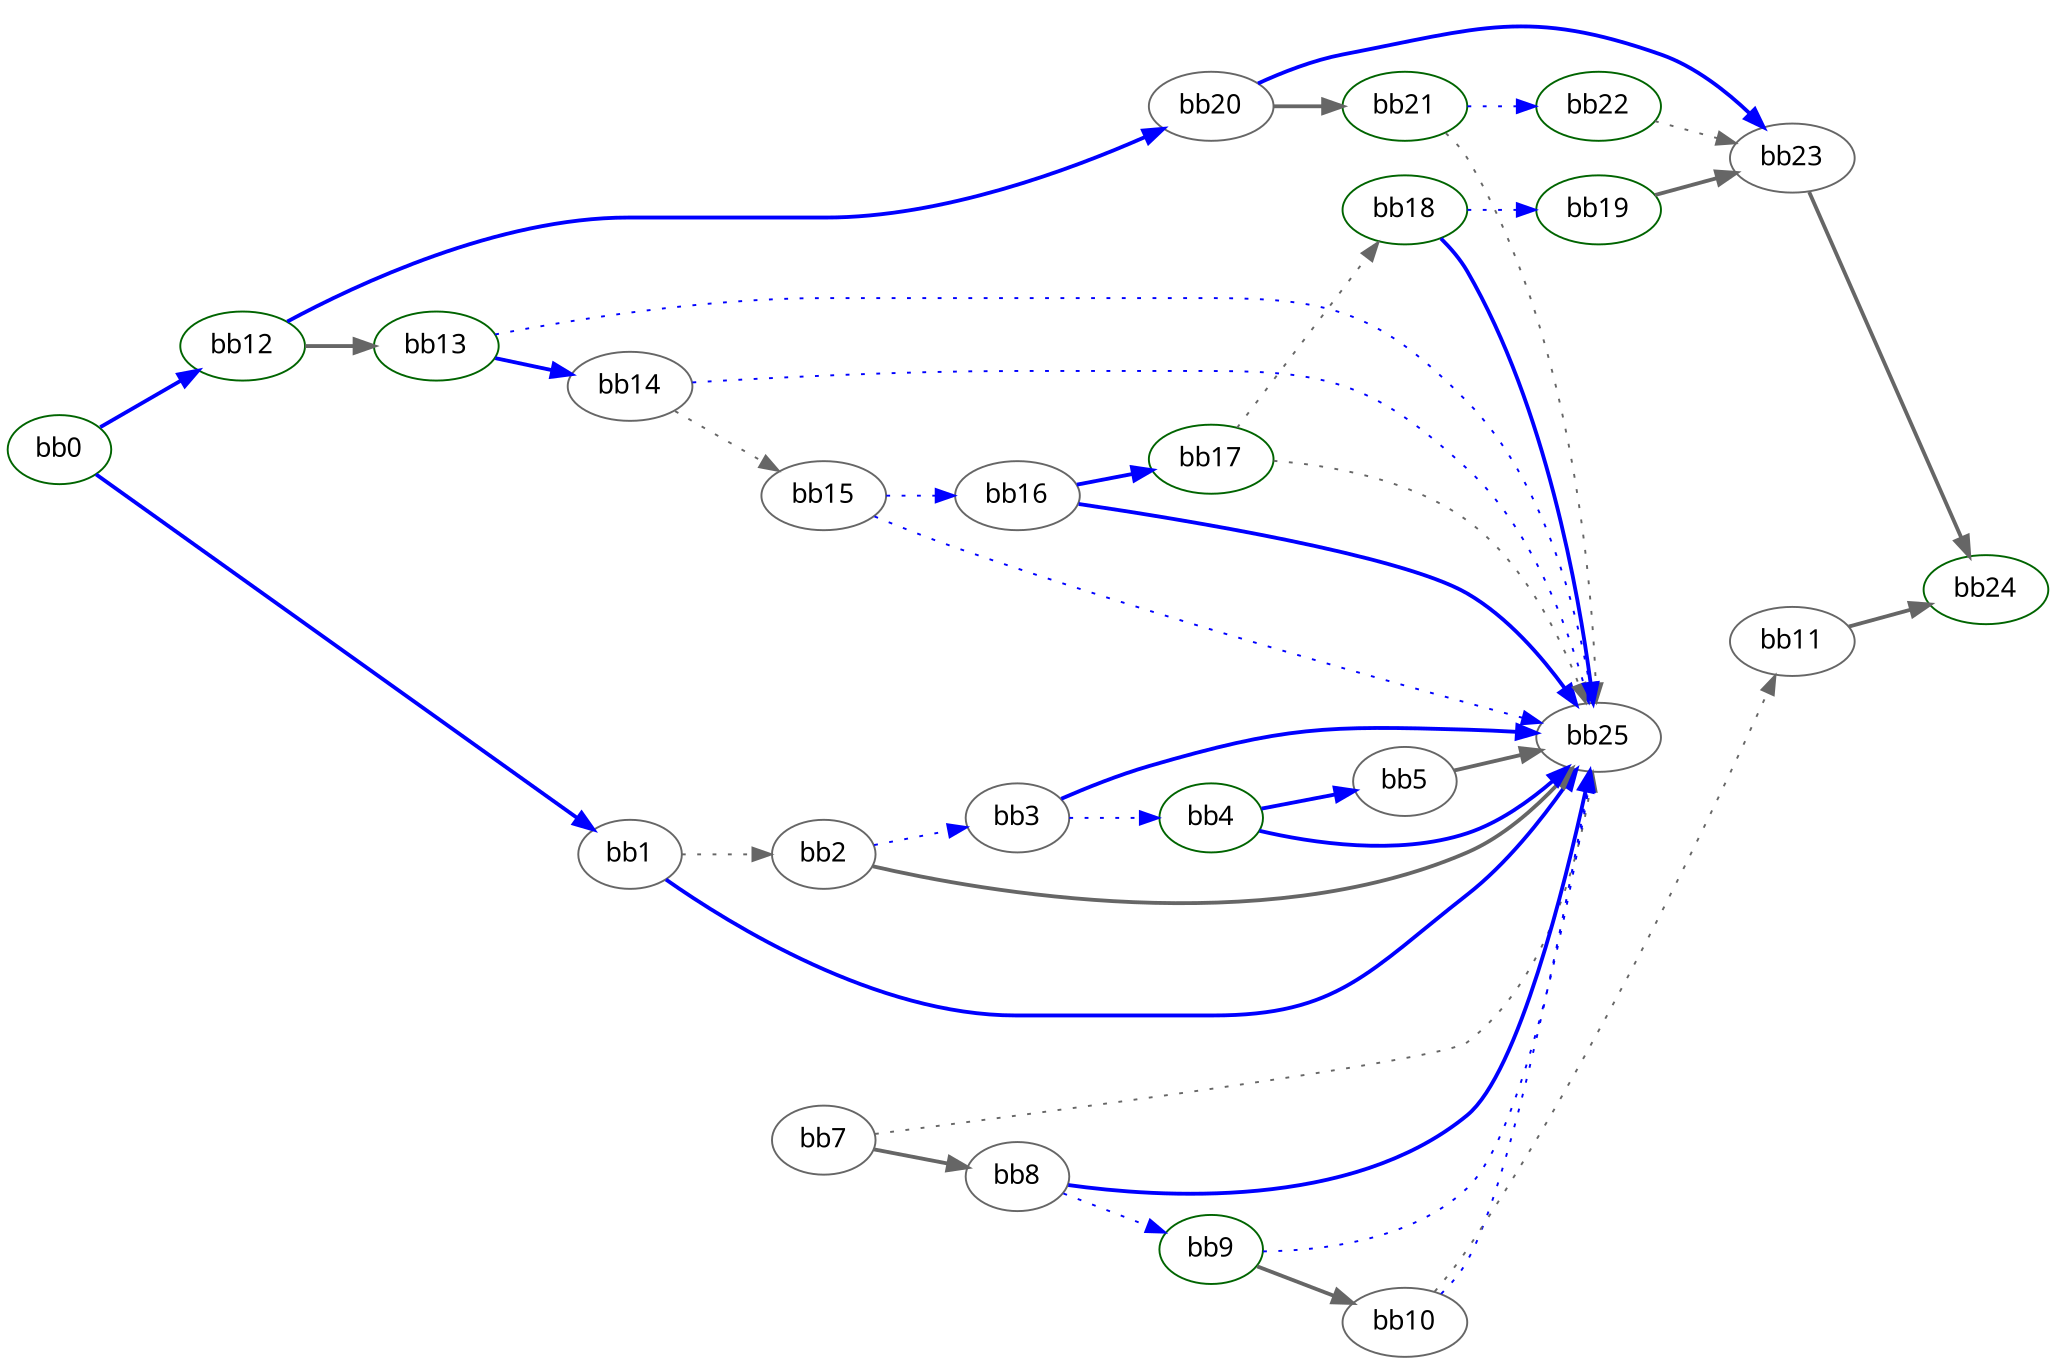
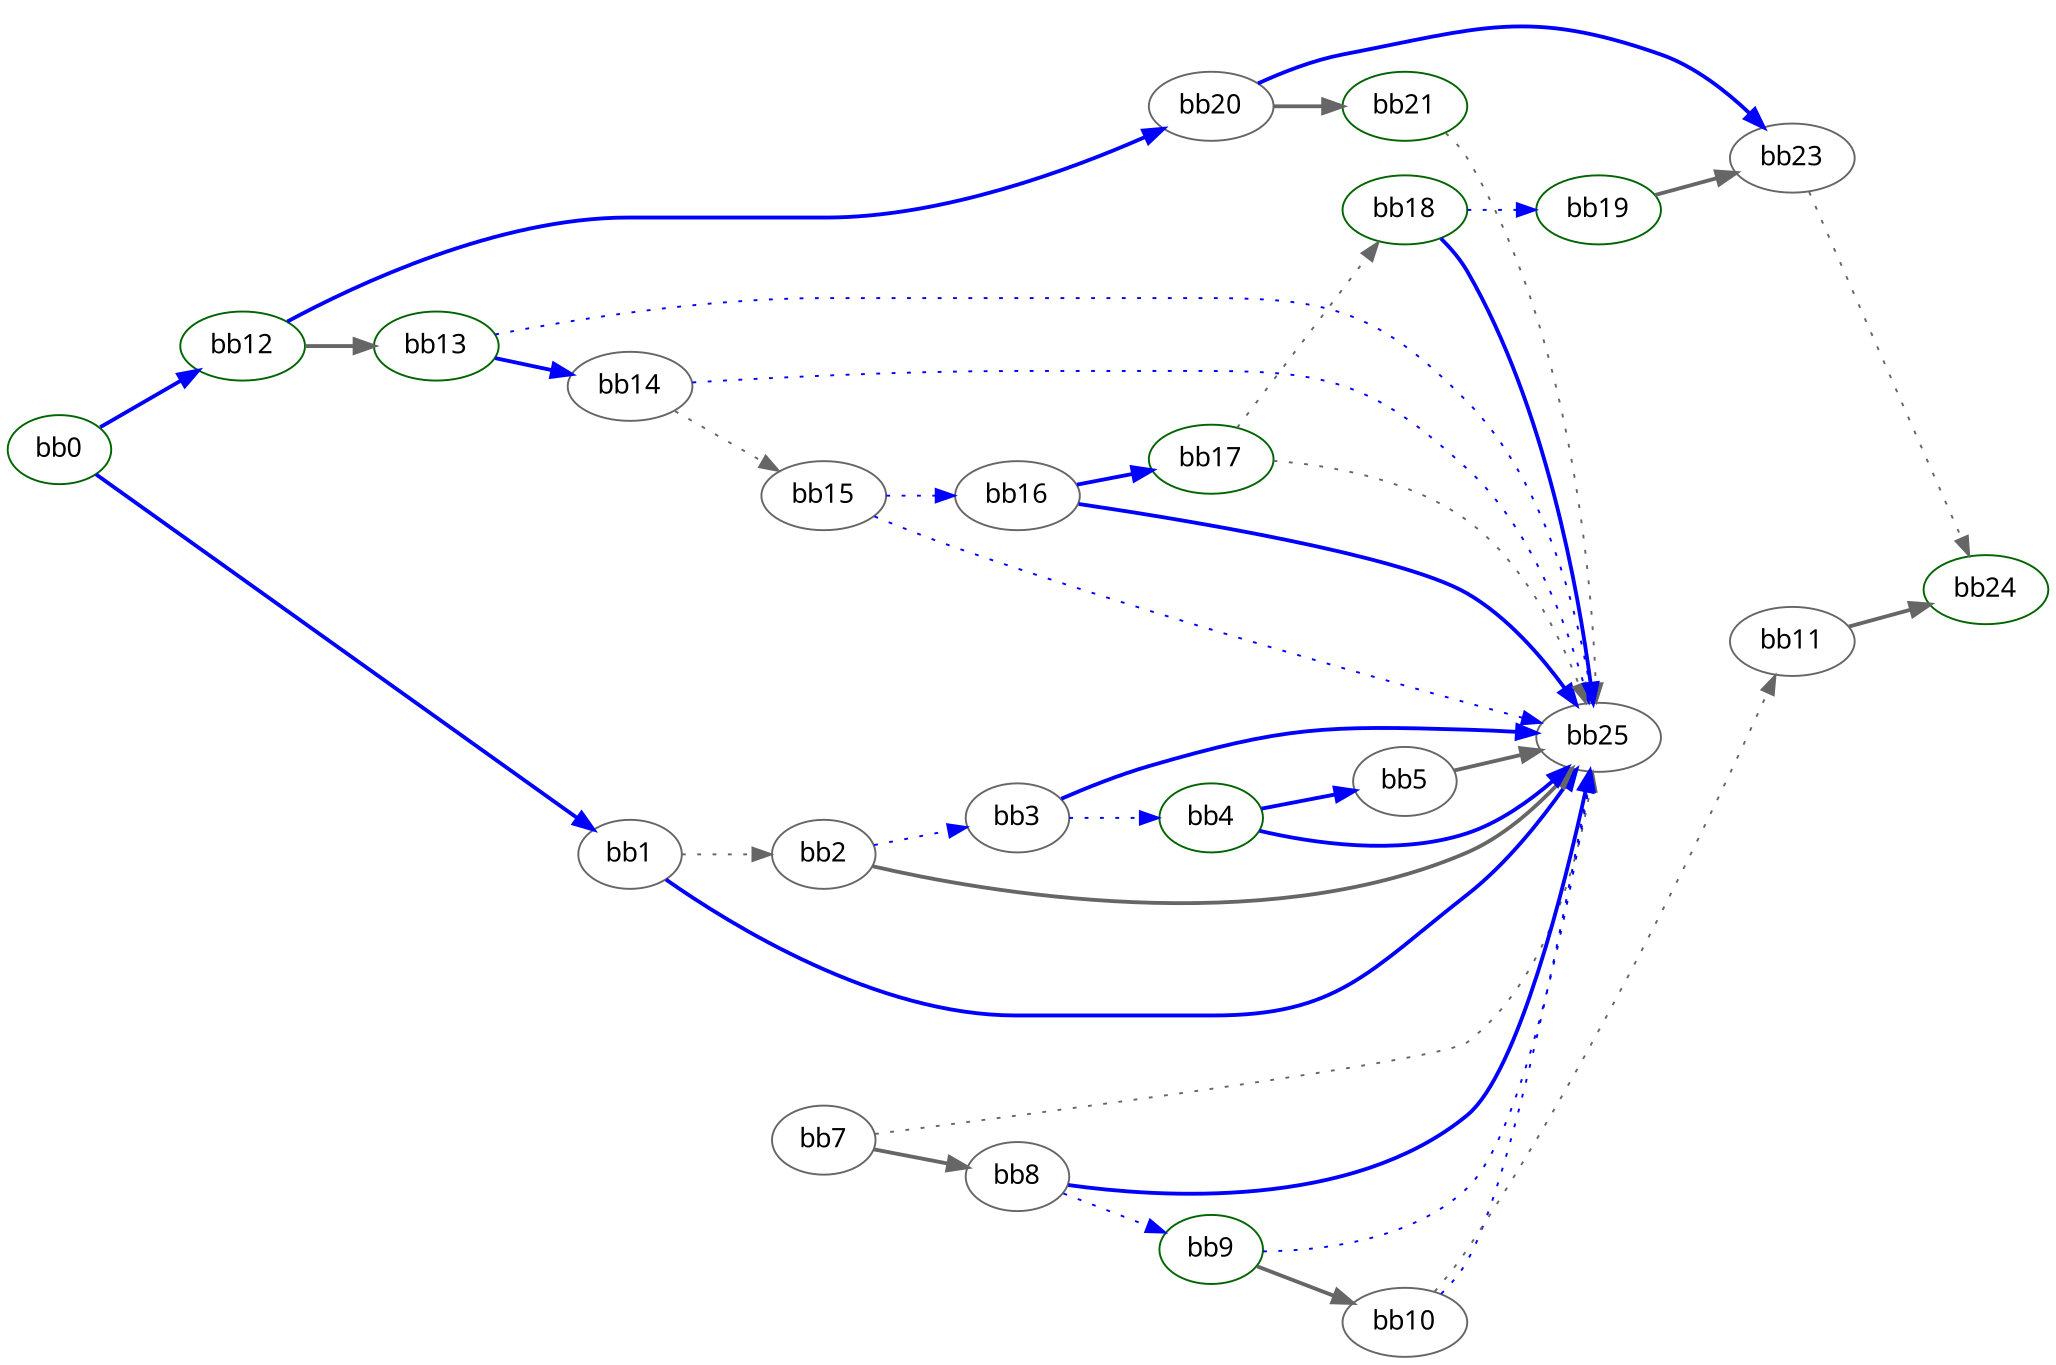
(1599, 106) -> none
(1885, 365) -> (1885, 365)
